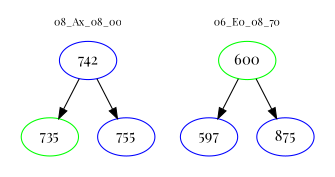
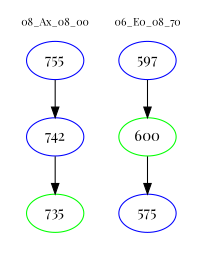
(105, 94) -> (55, 93)
(231, 94) -> (147, 93)
(285, 137) -> (147, 213)
